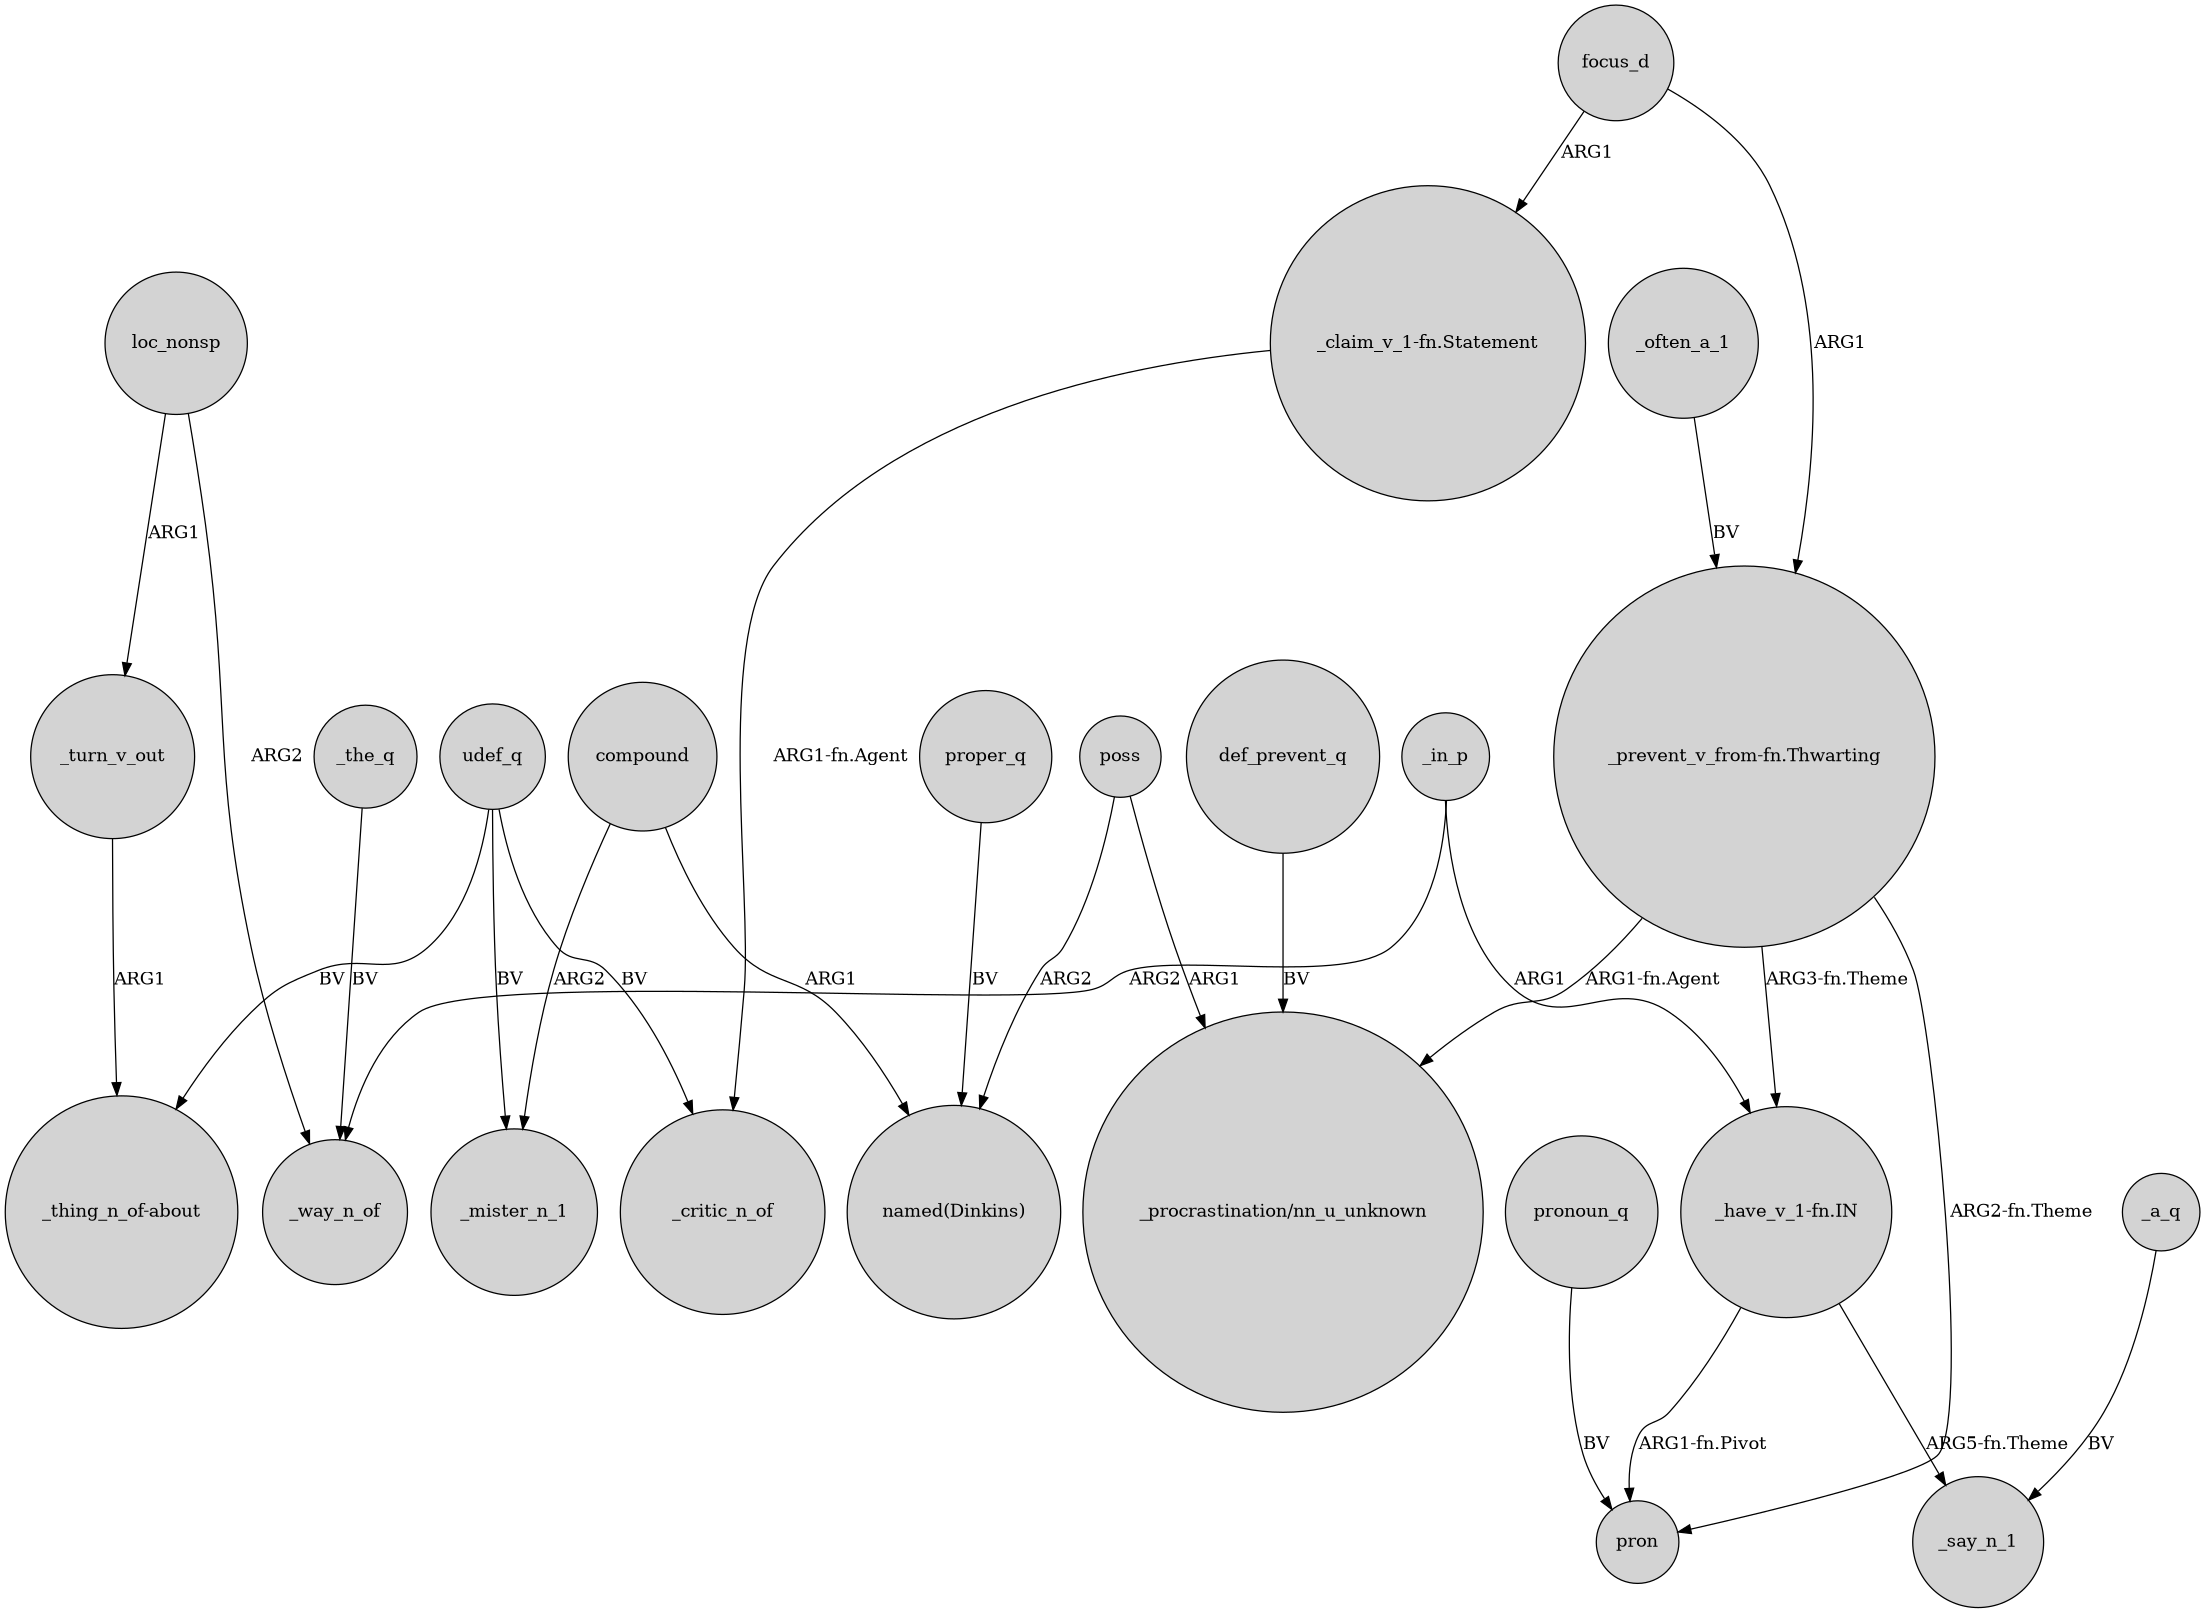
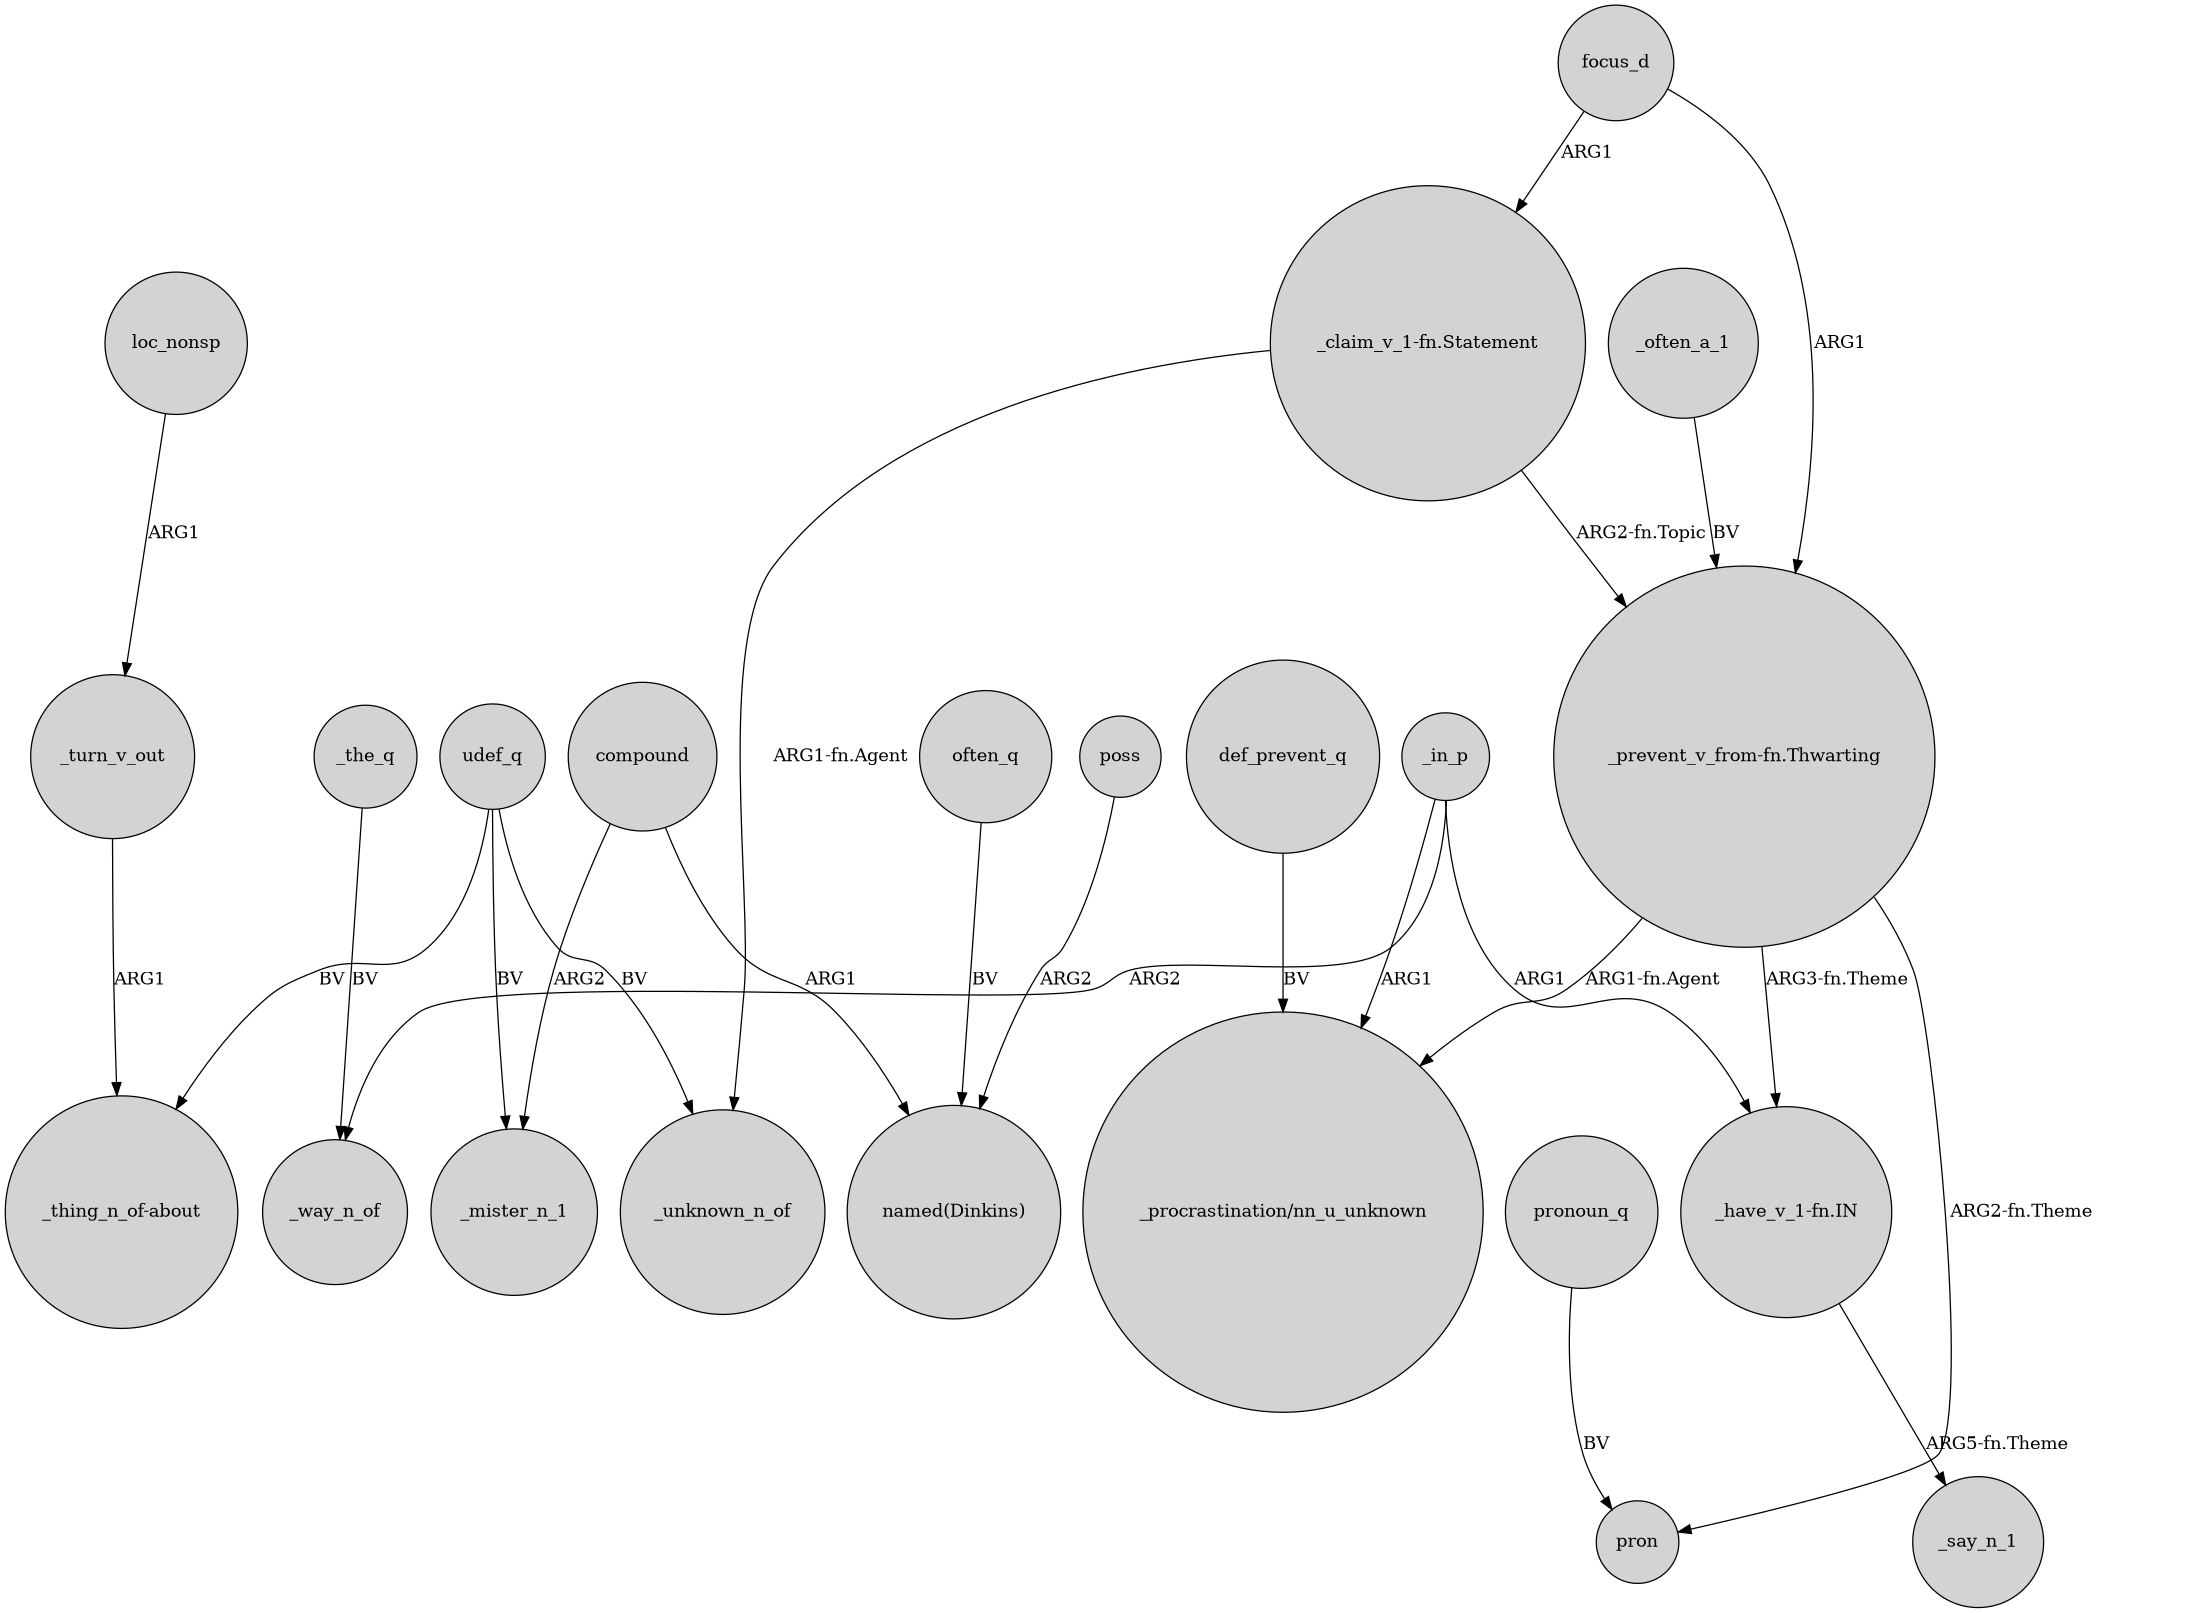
none -> (1570, 534)
(986, 757) -> (986, 757)
(226, 776) -> none
(1162, 907) -> (1404, 909)
(723, 1212) -> (723, 1212)
(2161, 1212) -> none
(1680, 1400) -> none
